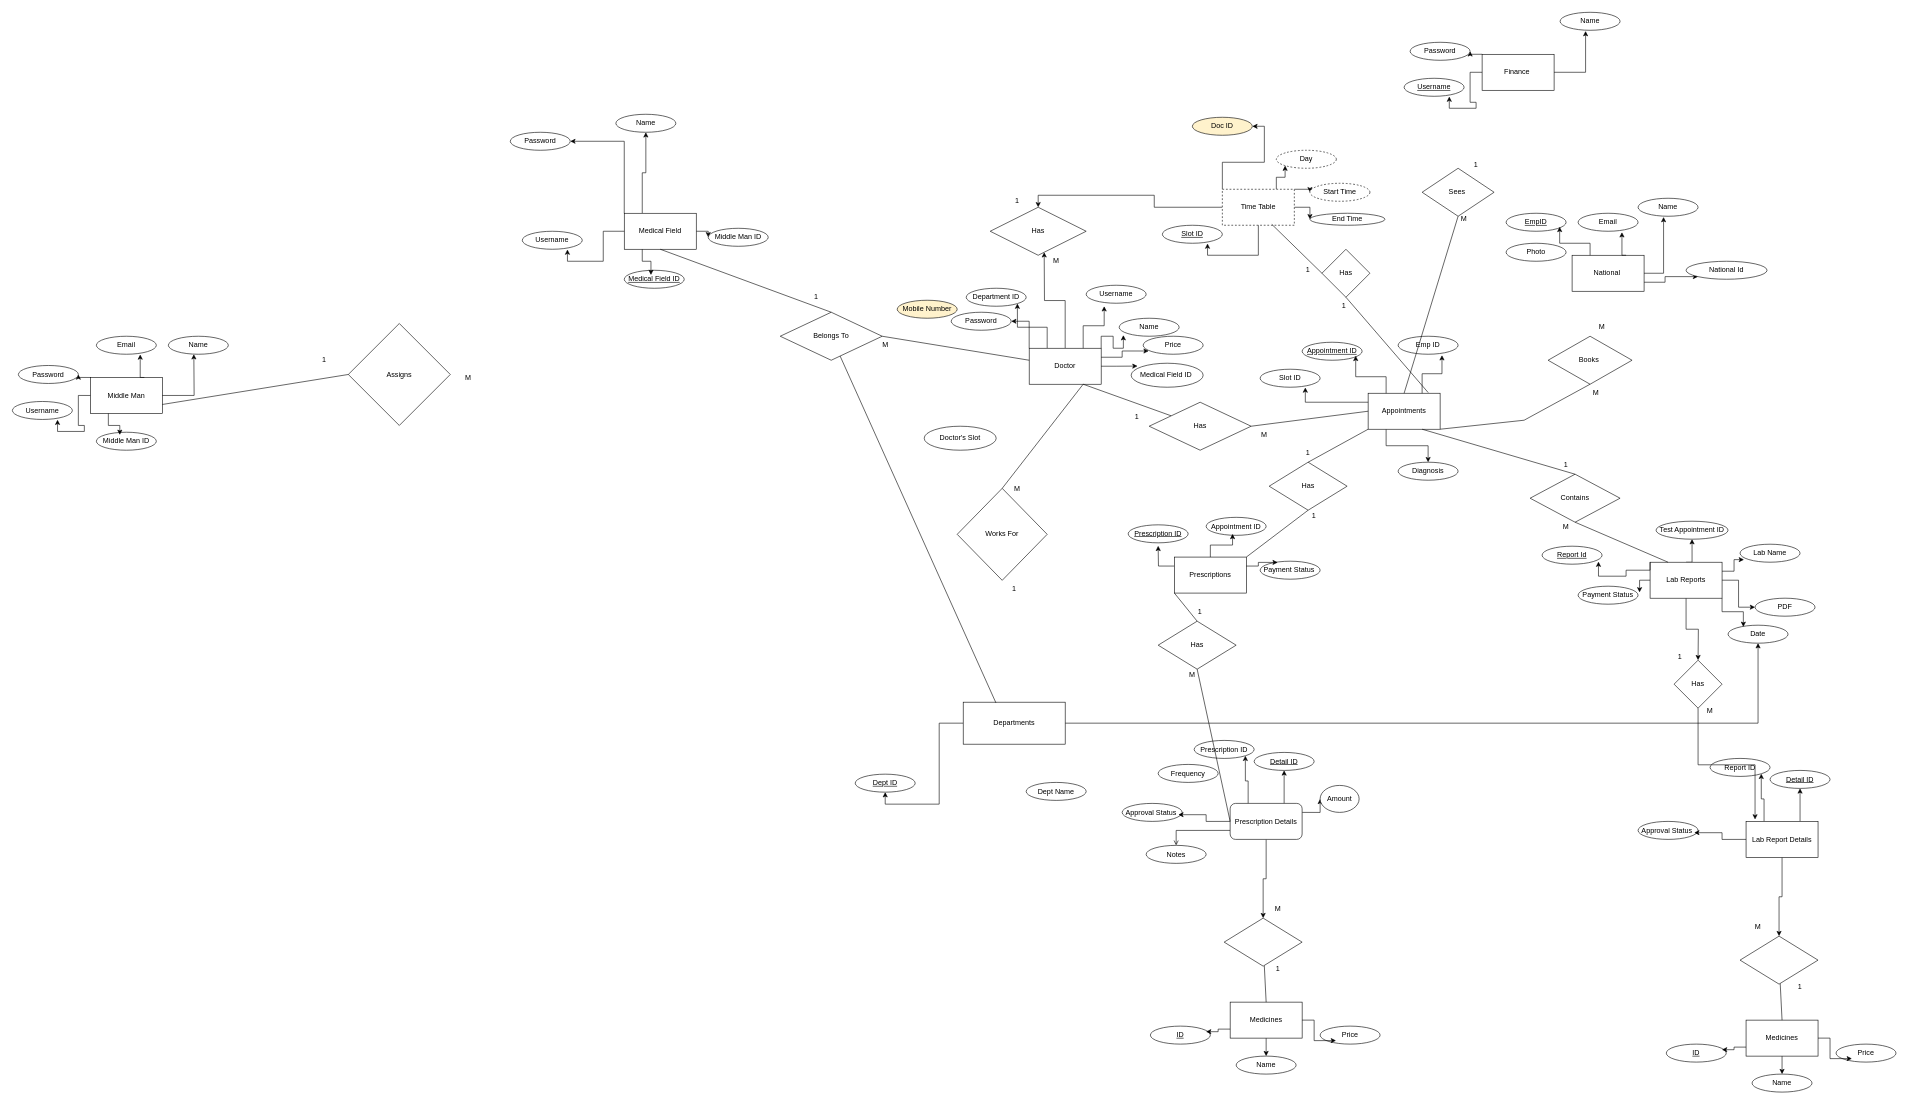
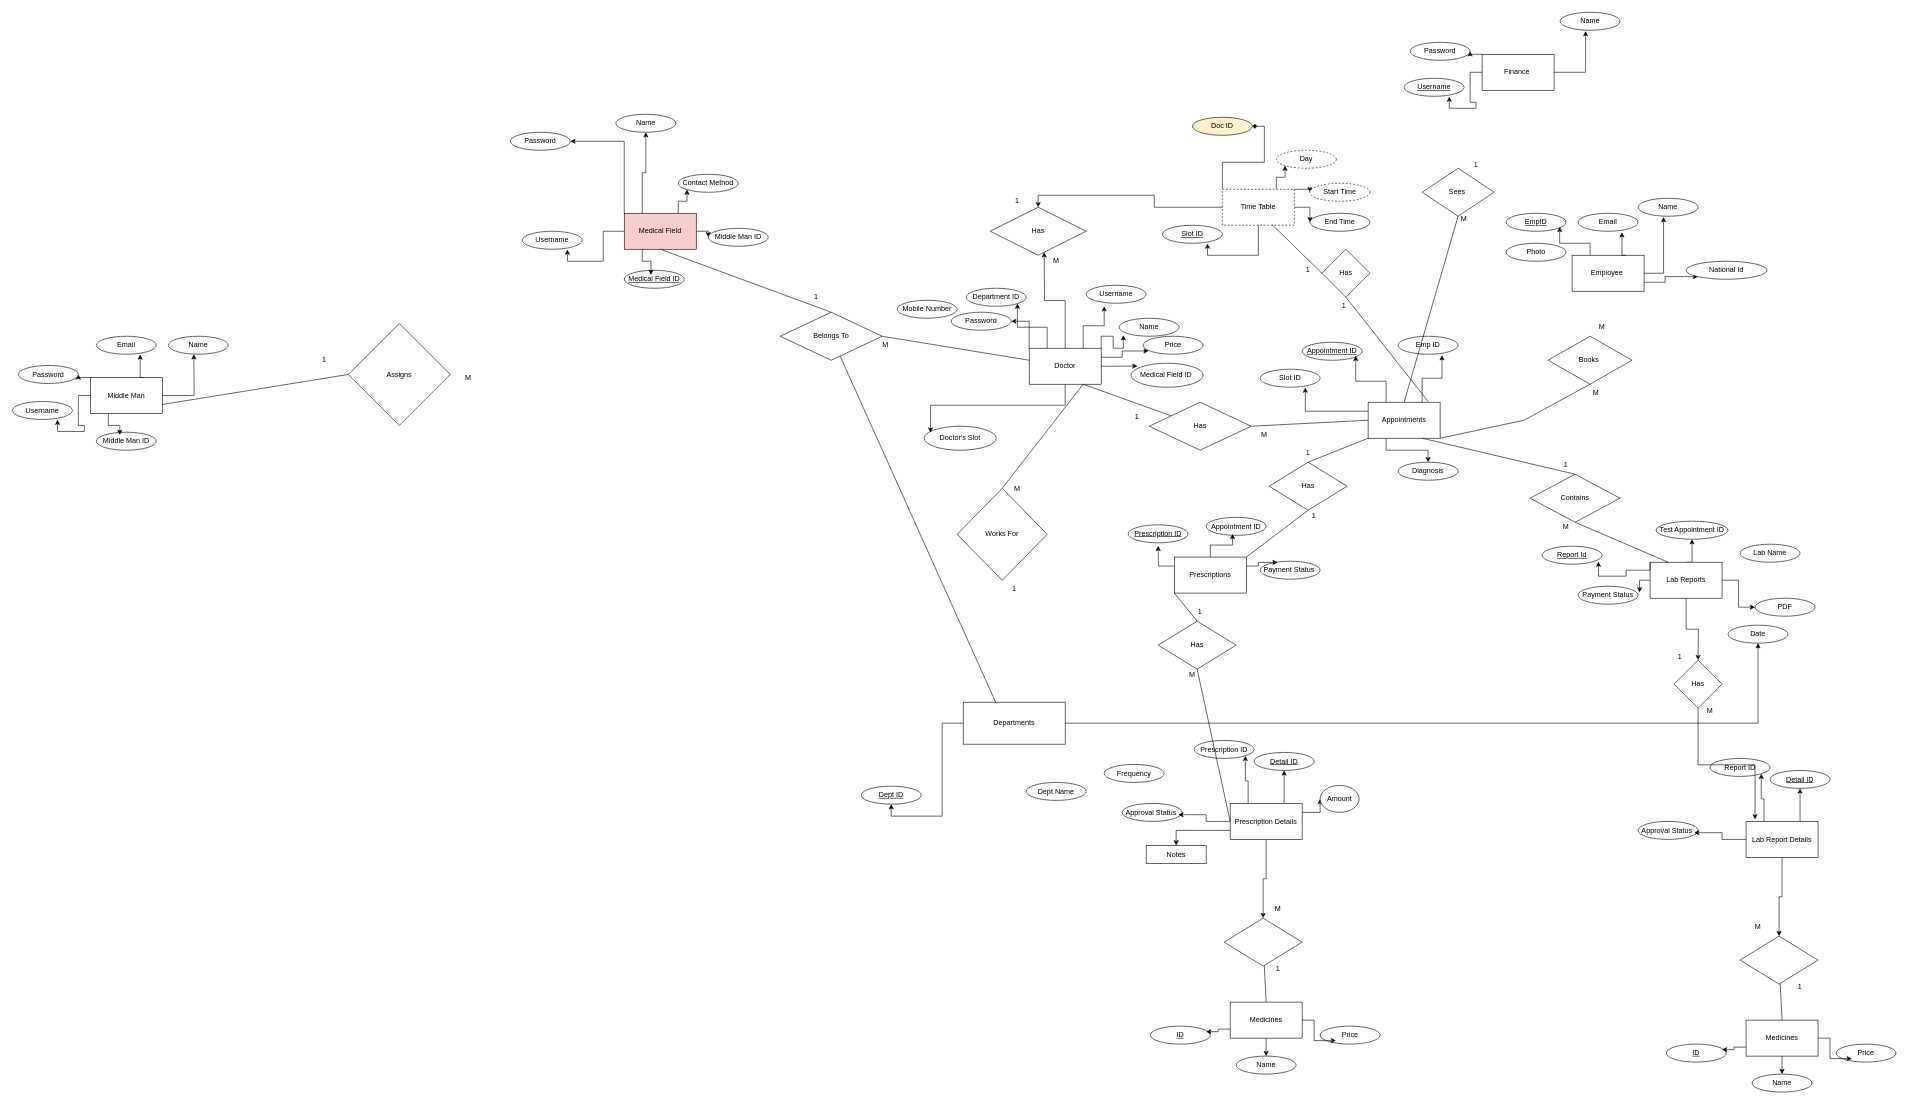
(1257, 126) -> (1258, 126)
none -> (708, 183)
none -> (678, 201)
(1348, 219) -> (1340, 222)
(660, 231) -> (660, 231)
(1608, 273) -> (1608, 273)
(927, 309) -> (927, 309)
(1404, 411) -> (1404, 420)
none -> (931, 417)
(1736, 560) -> none
(1744, 616) -> none
(1188, 774) -> (1134, 774)
(885, 783) -> (891, 795)
(1266, 822) -> (1266, 822)
(1176, 841) -> (1176, 840)
(1176, 855) -> (1176, 855)
